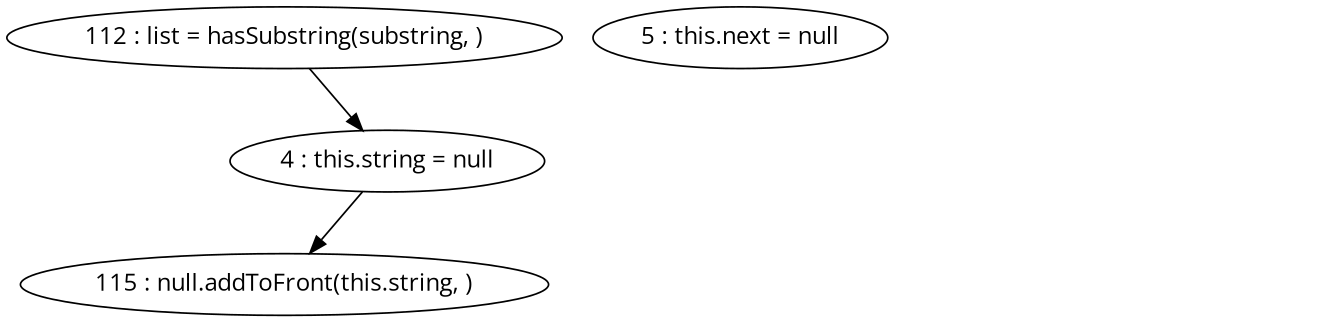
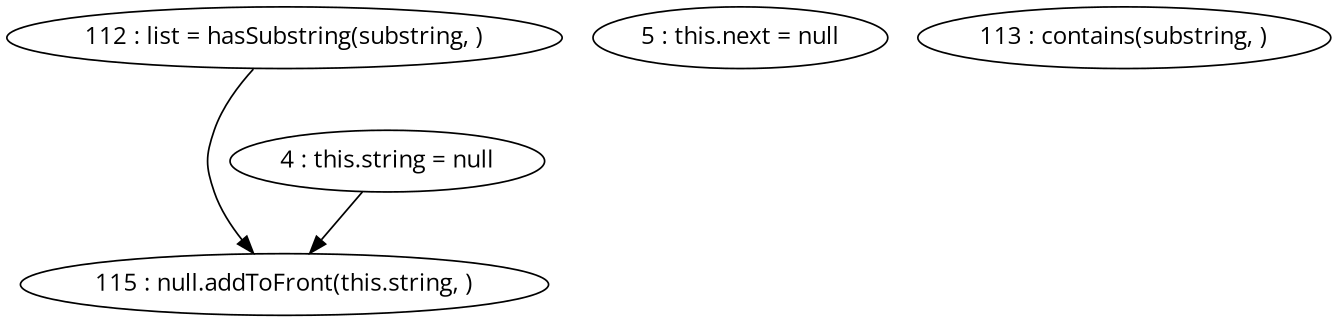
none -> (1124, 38)
(330, 93) -> (208, 152)
